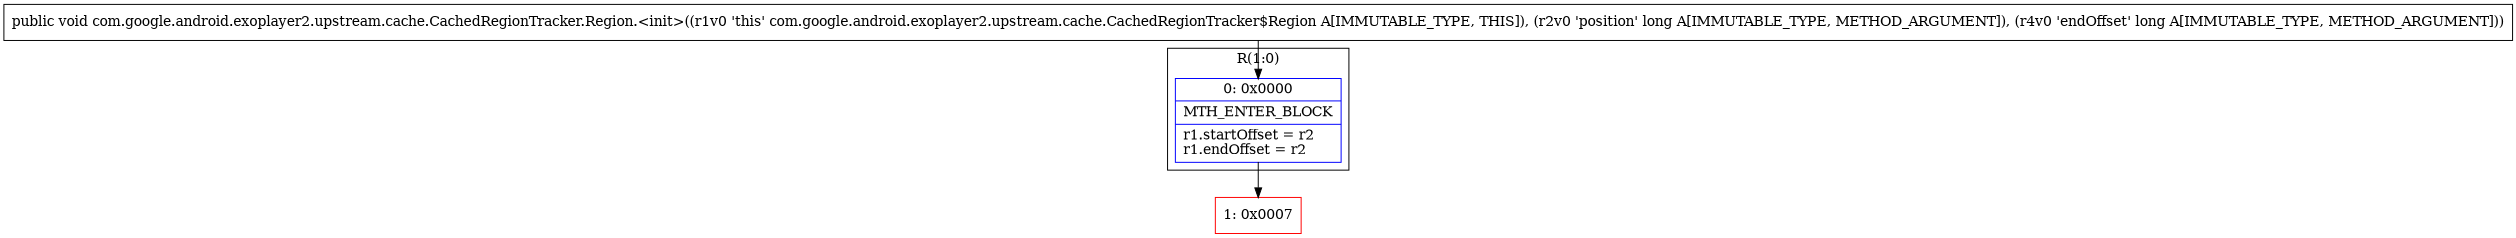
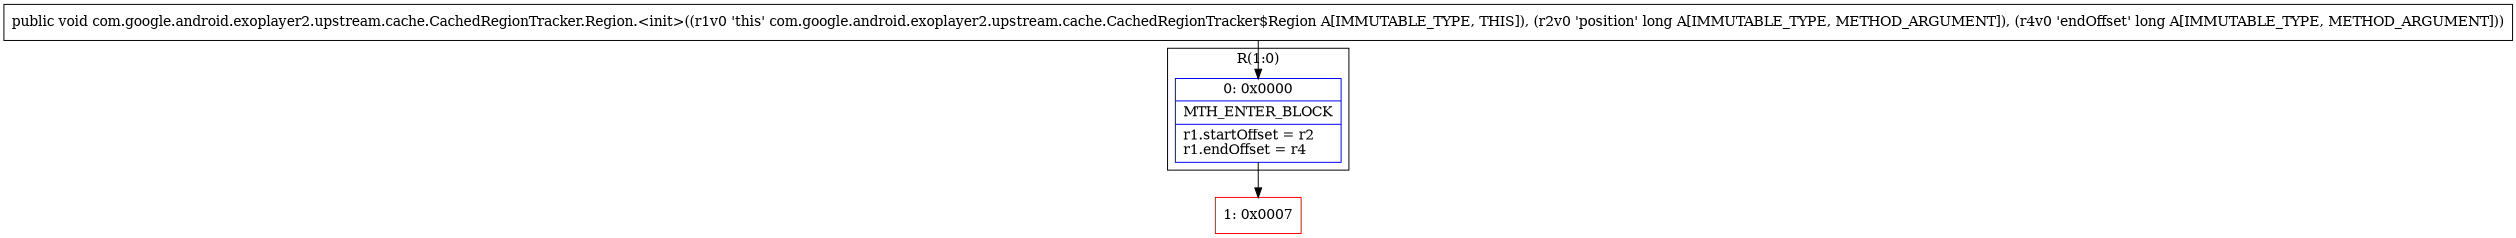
(1245, 150) -> (1245, 150)
